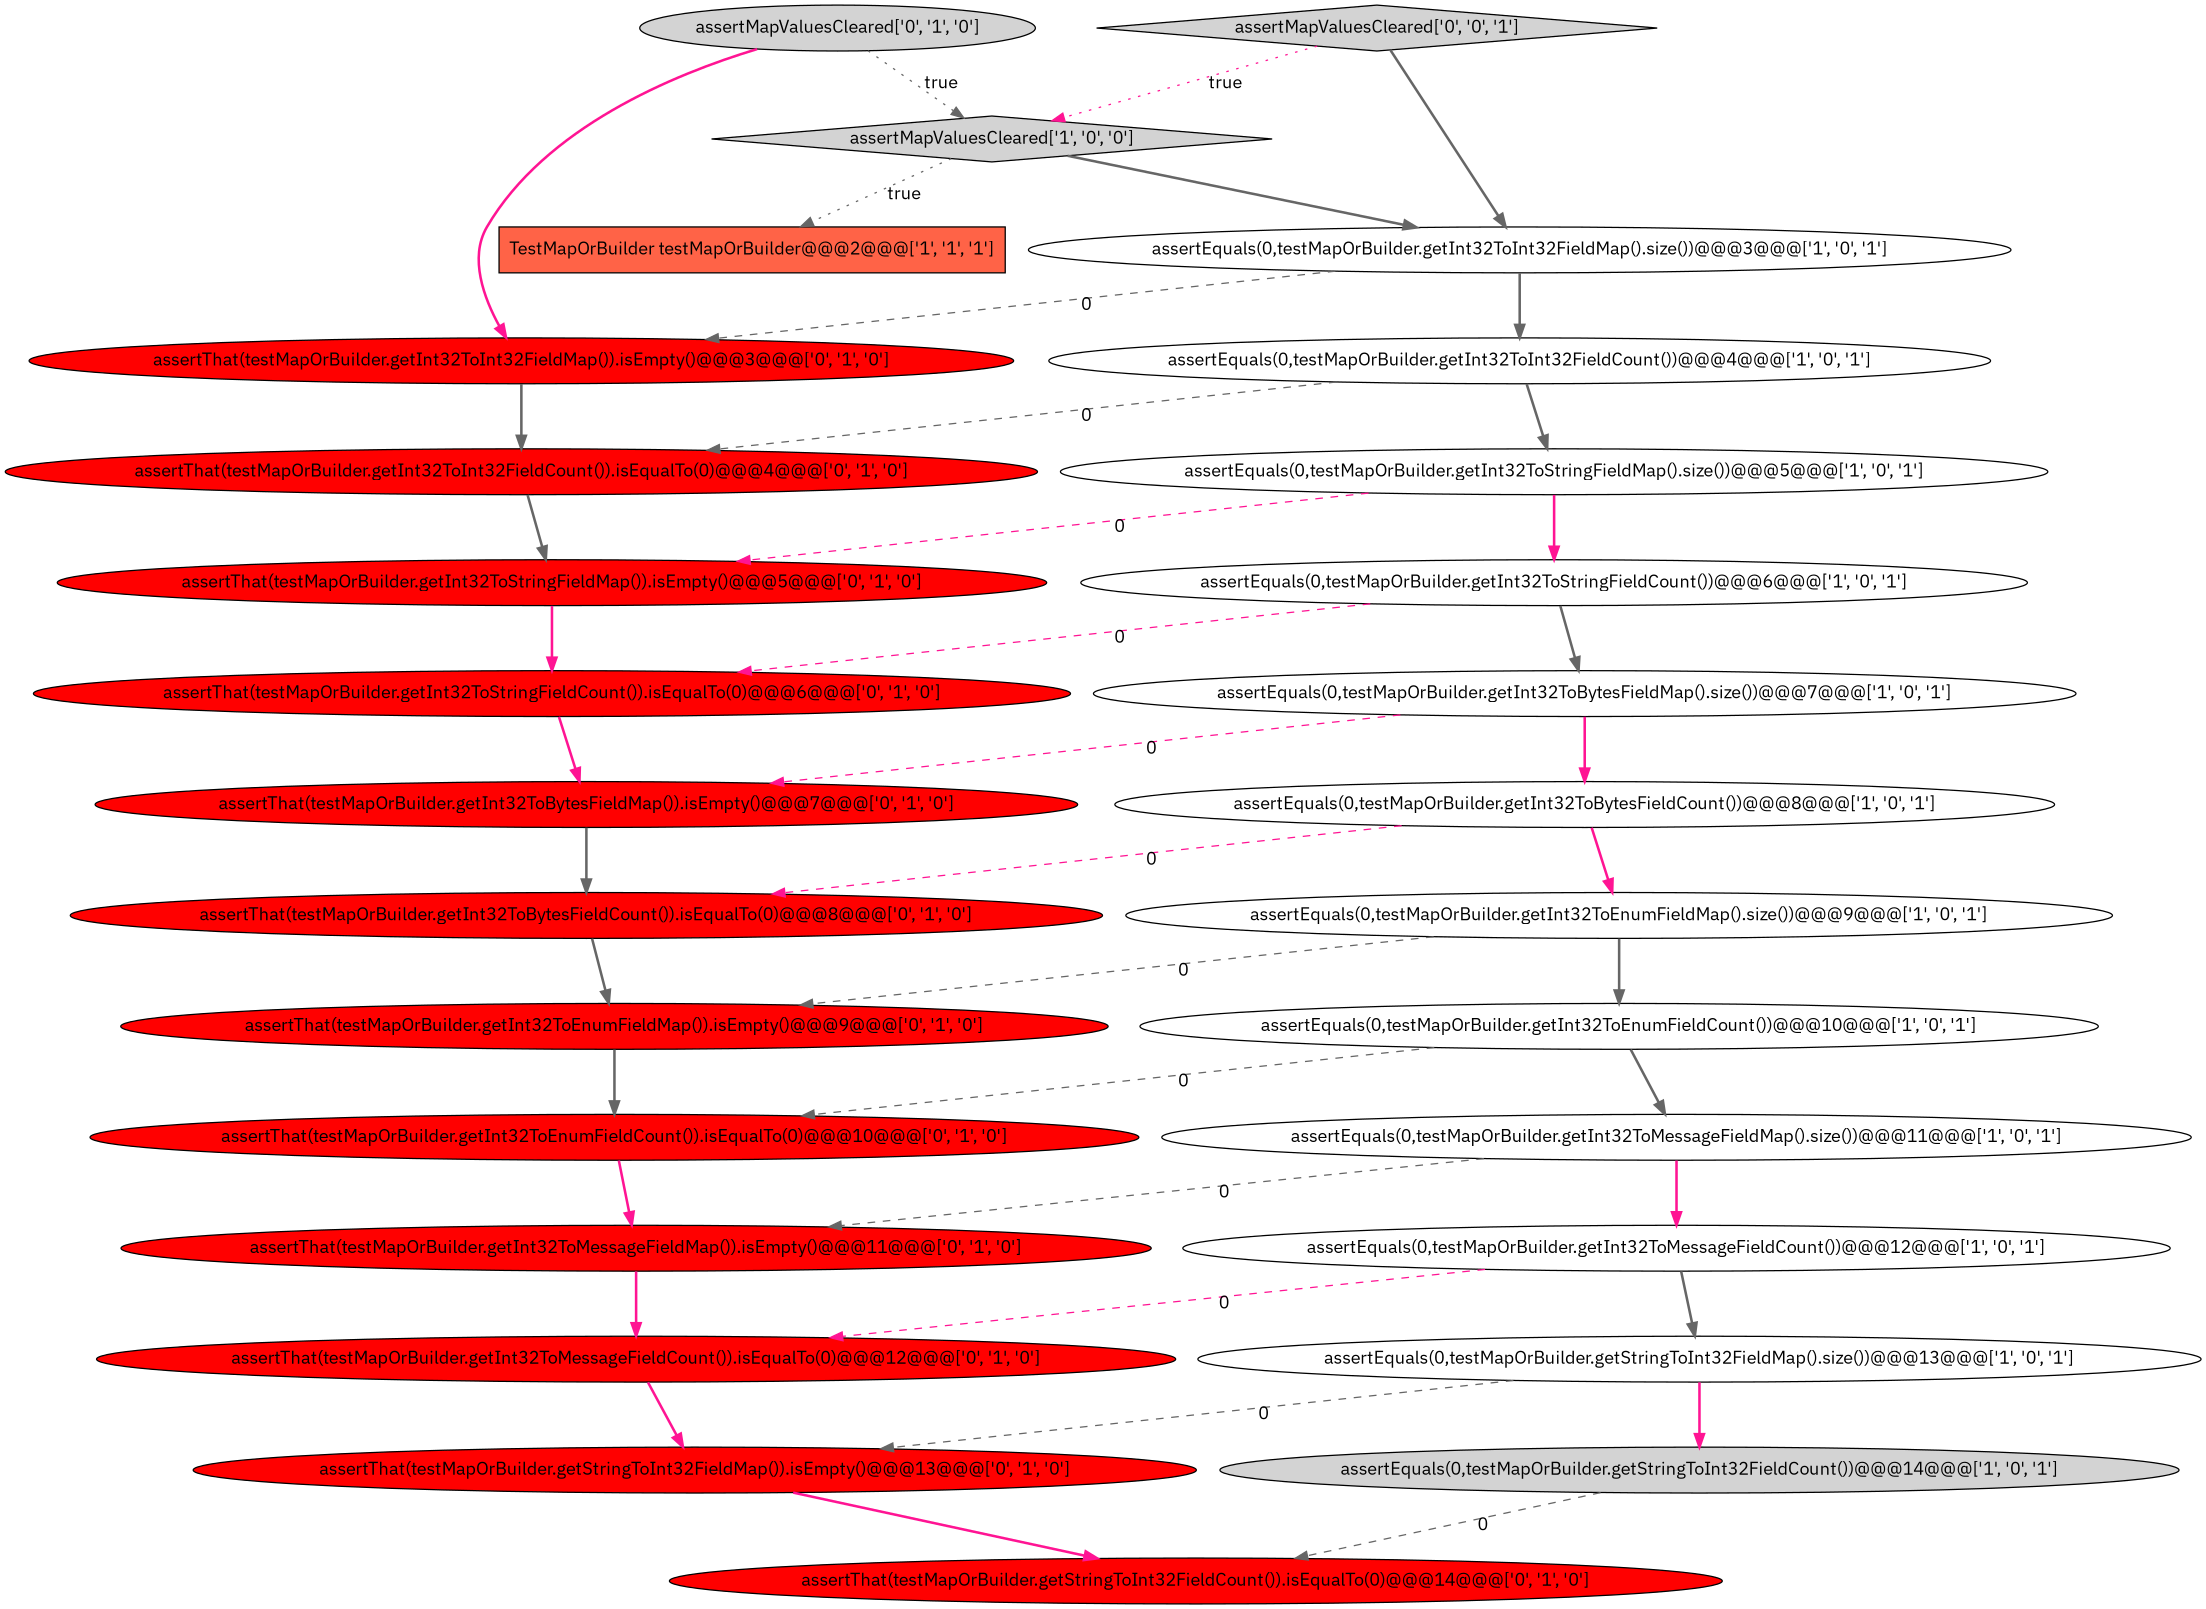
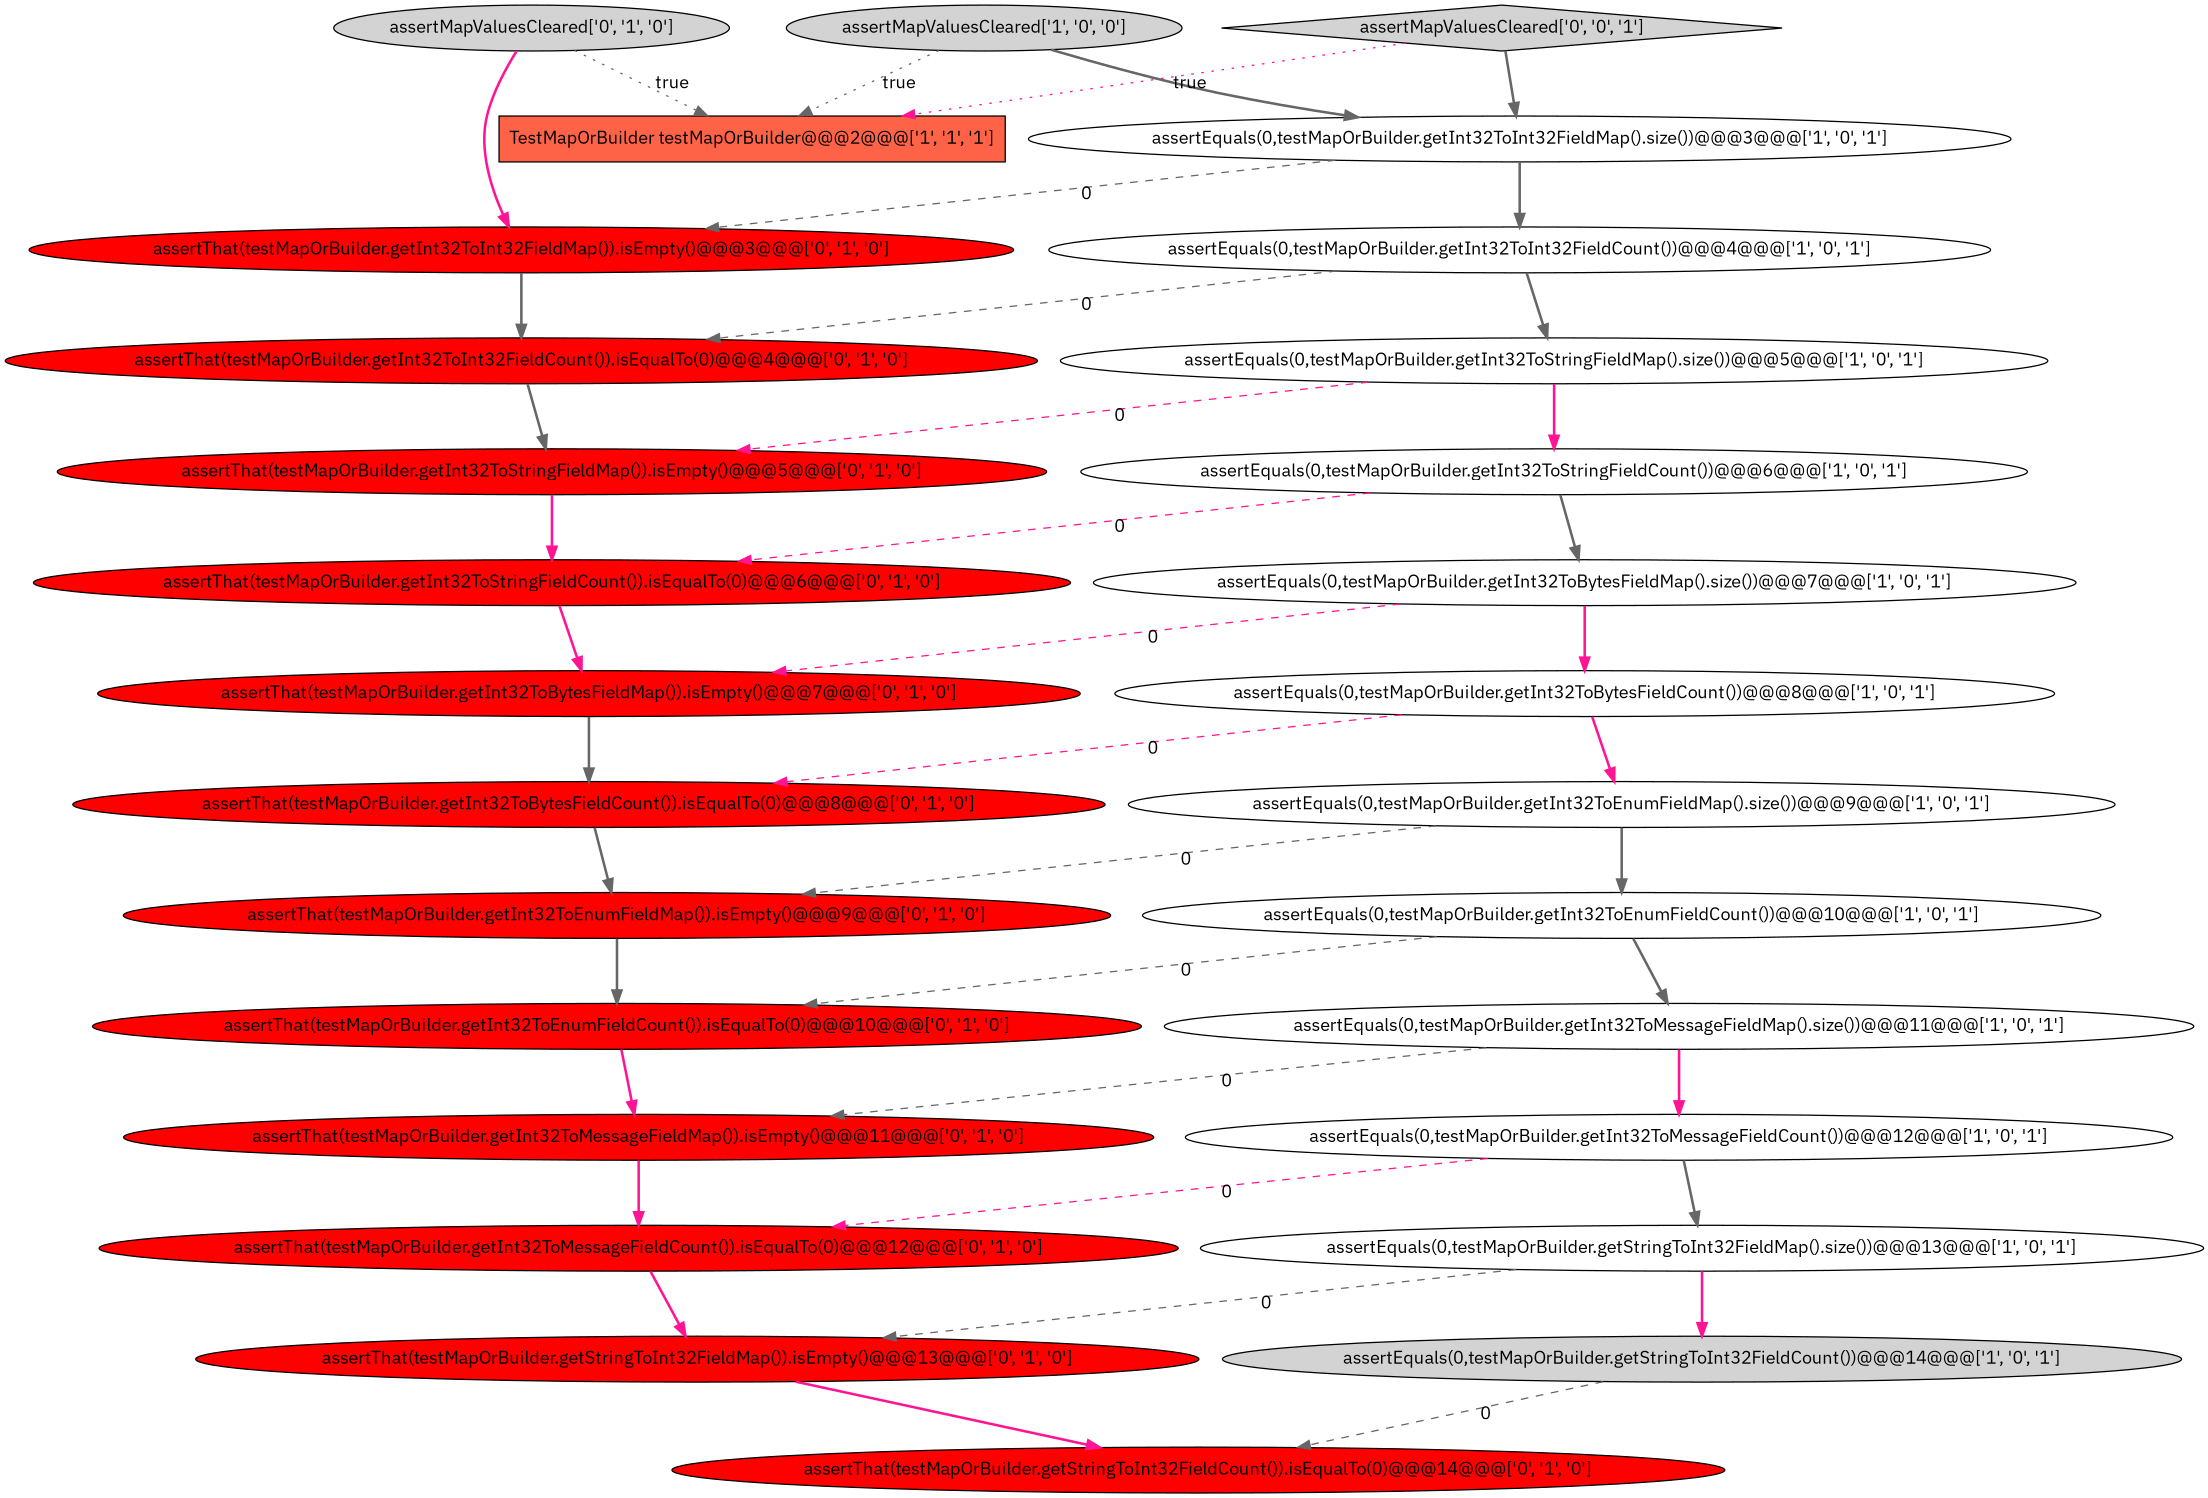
(911, 81) -> (635, 80)
(1191, 82) -> (1185, 75)
(992, 139) -> (984, 28)
